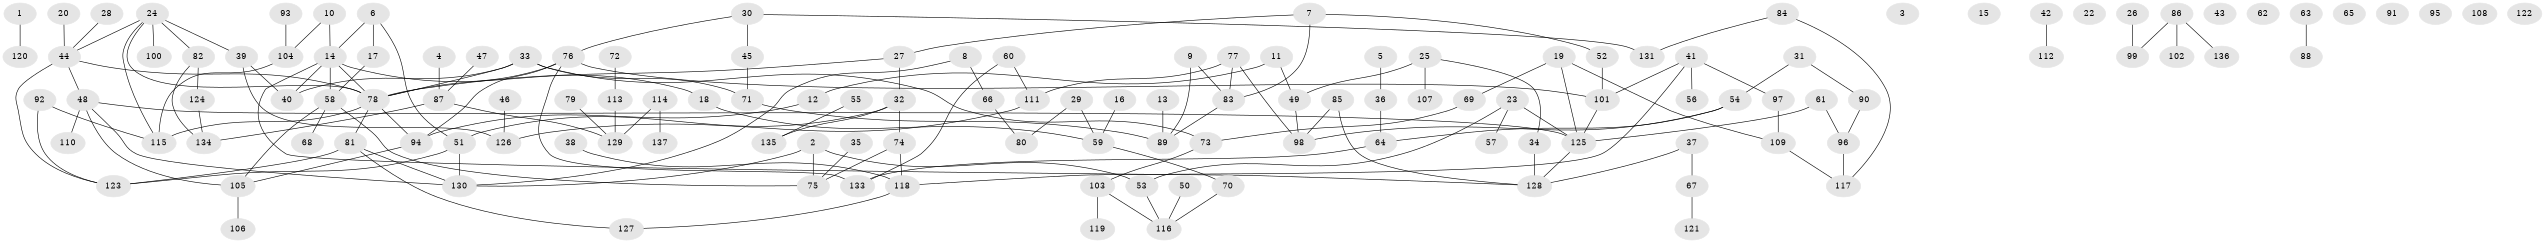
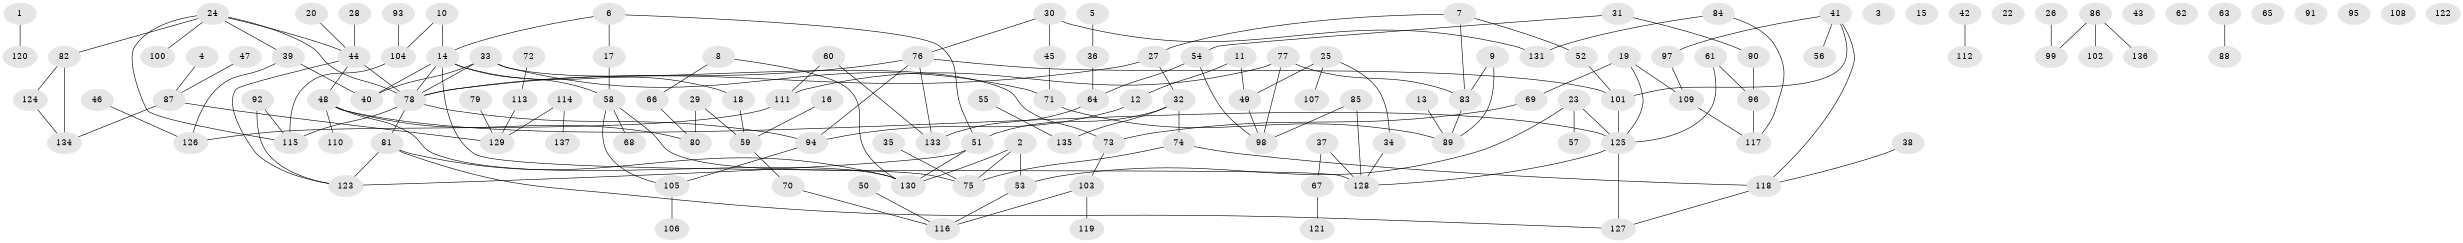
(141, 168) -> (508, 127)
none -> (1618, 186)
